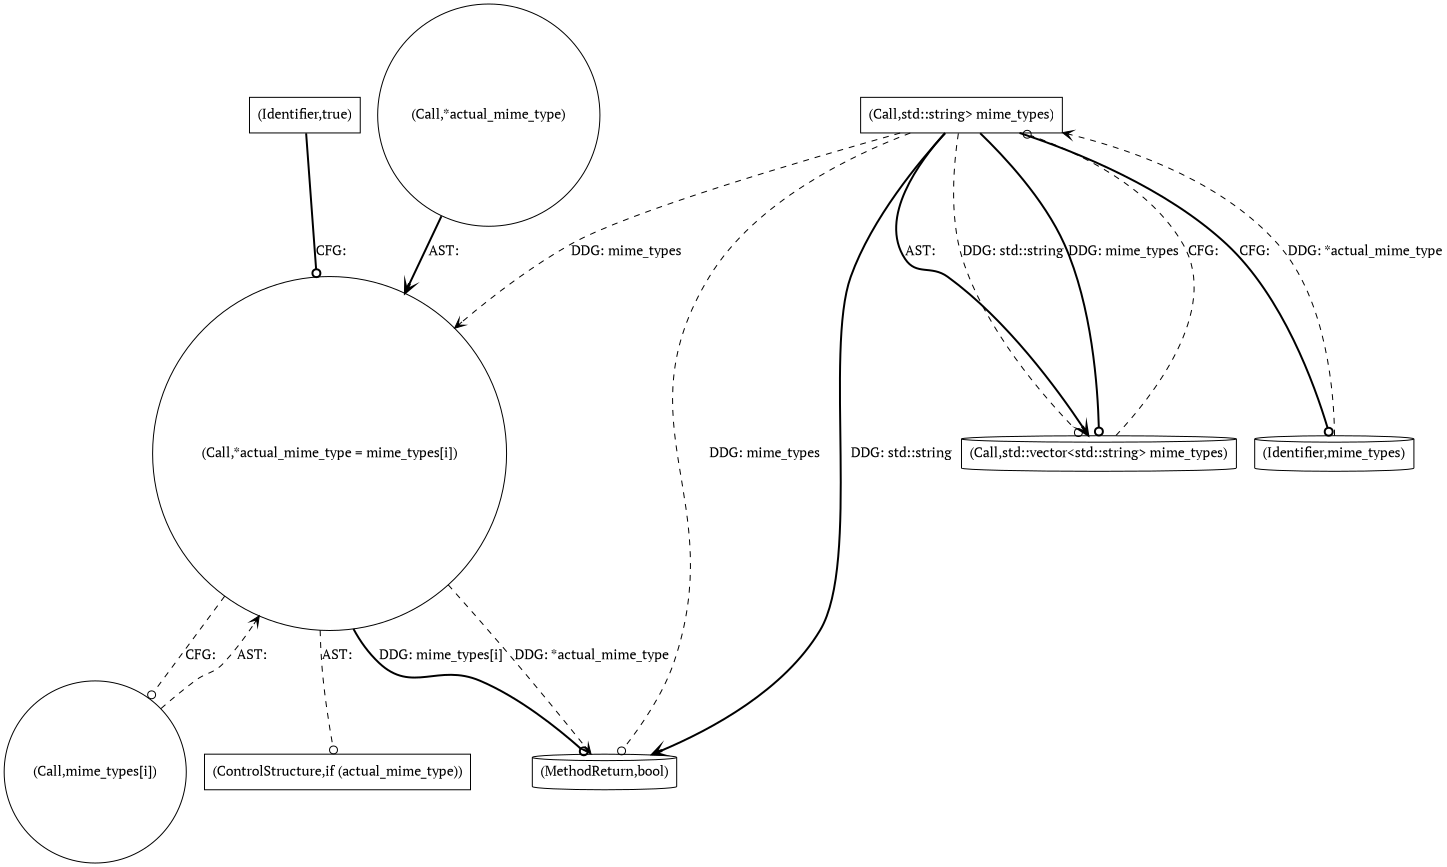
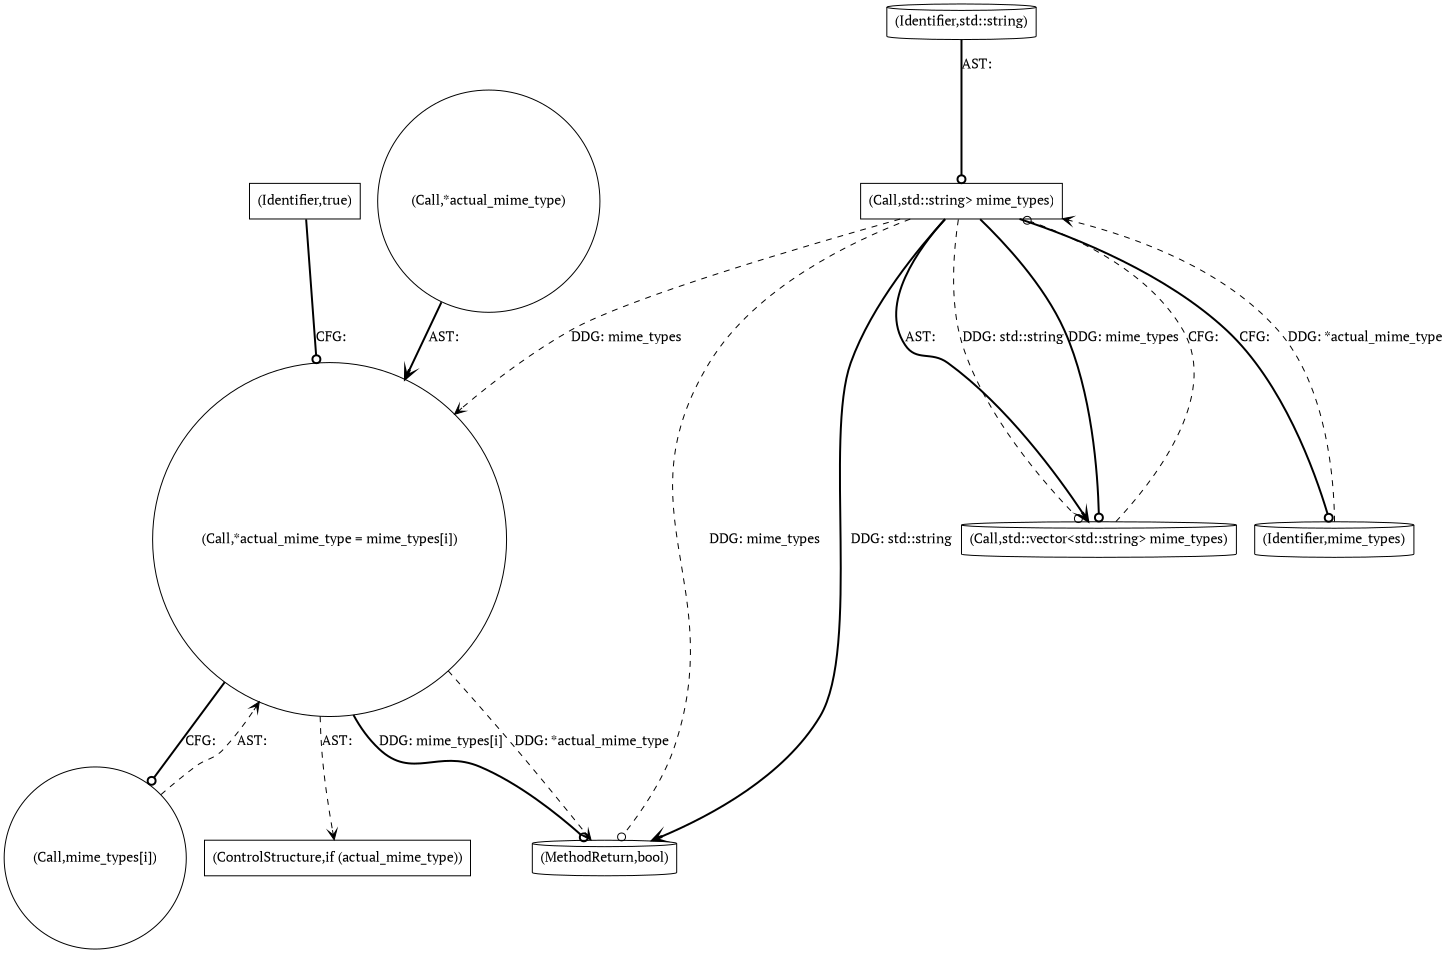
none -> (961, 22)
(189, 644) -> (189, 730)
(324, 688) -> (324, 773)
